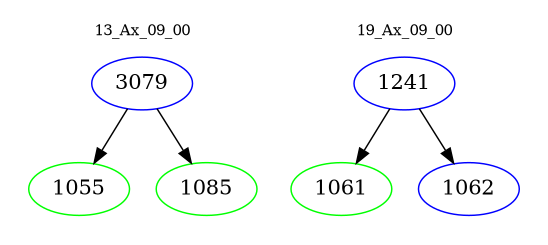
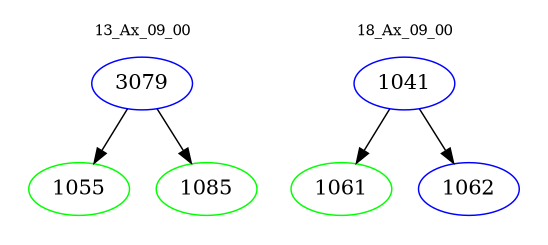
(405, 32) -> (405, 32)
(404, 84) -> (404, 84)
